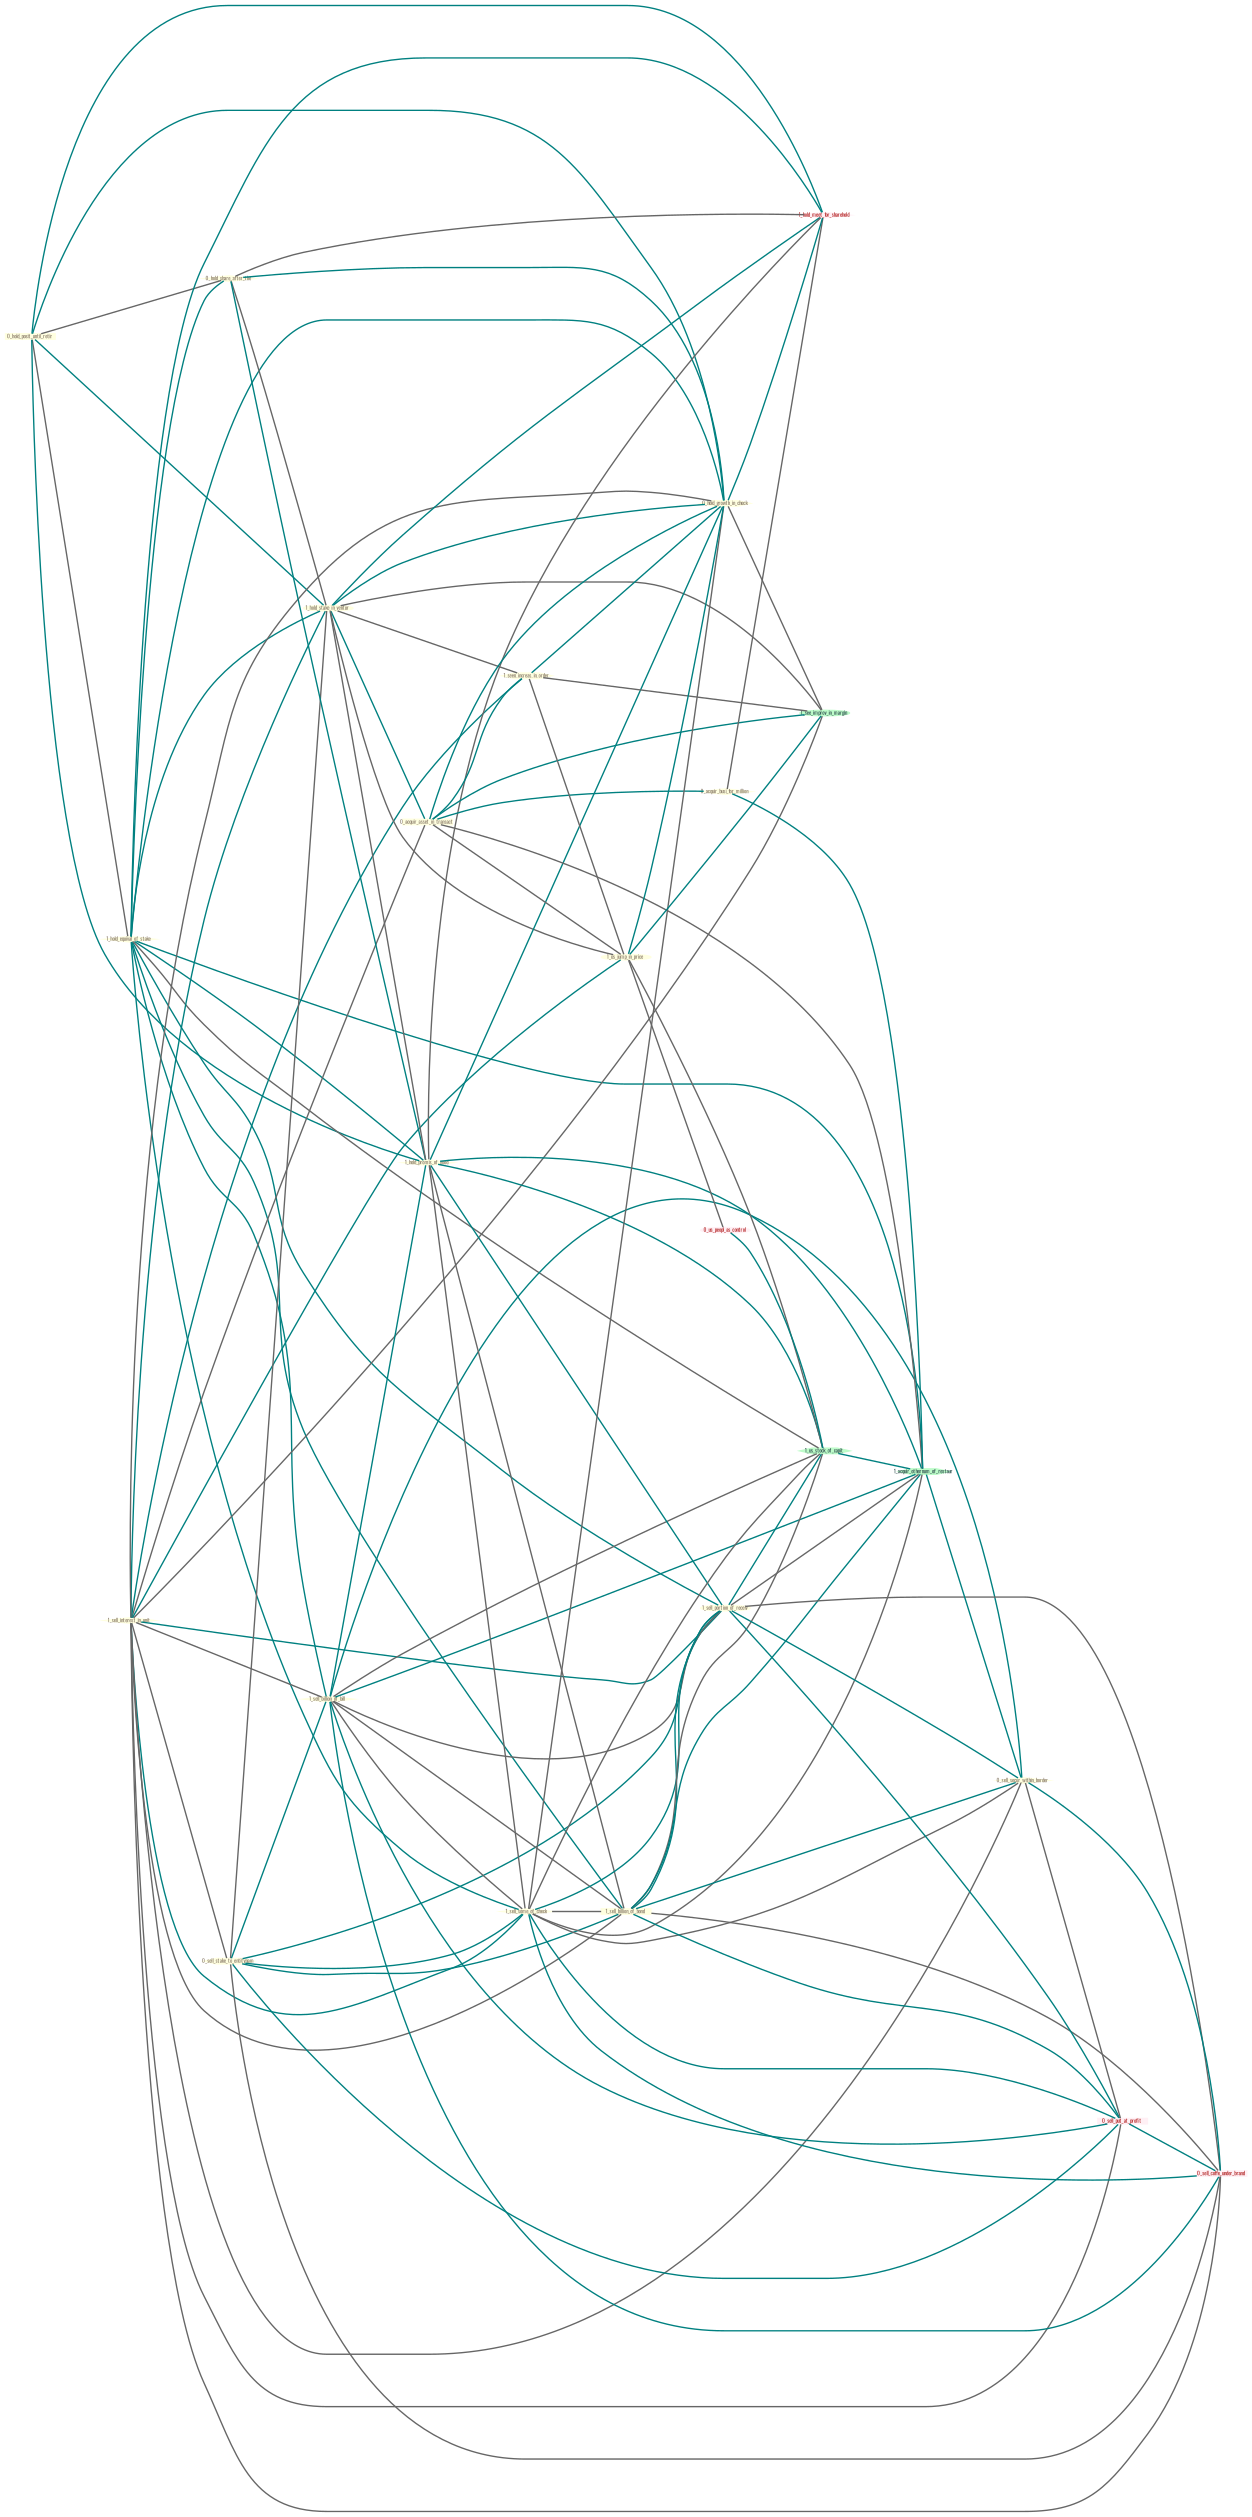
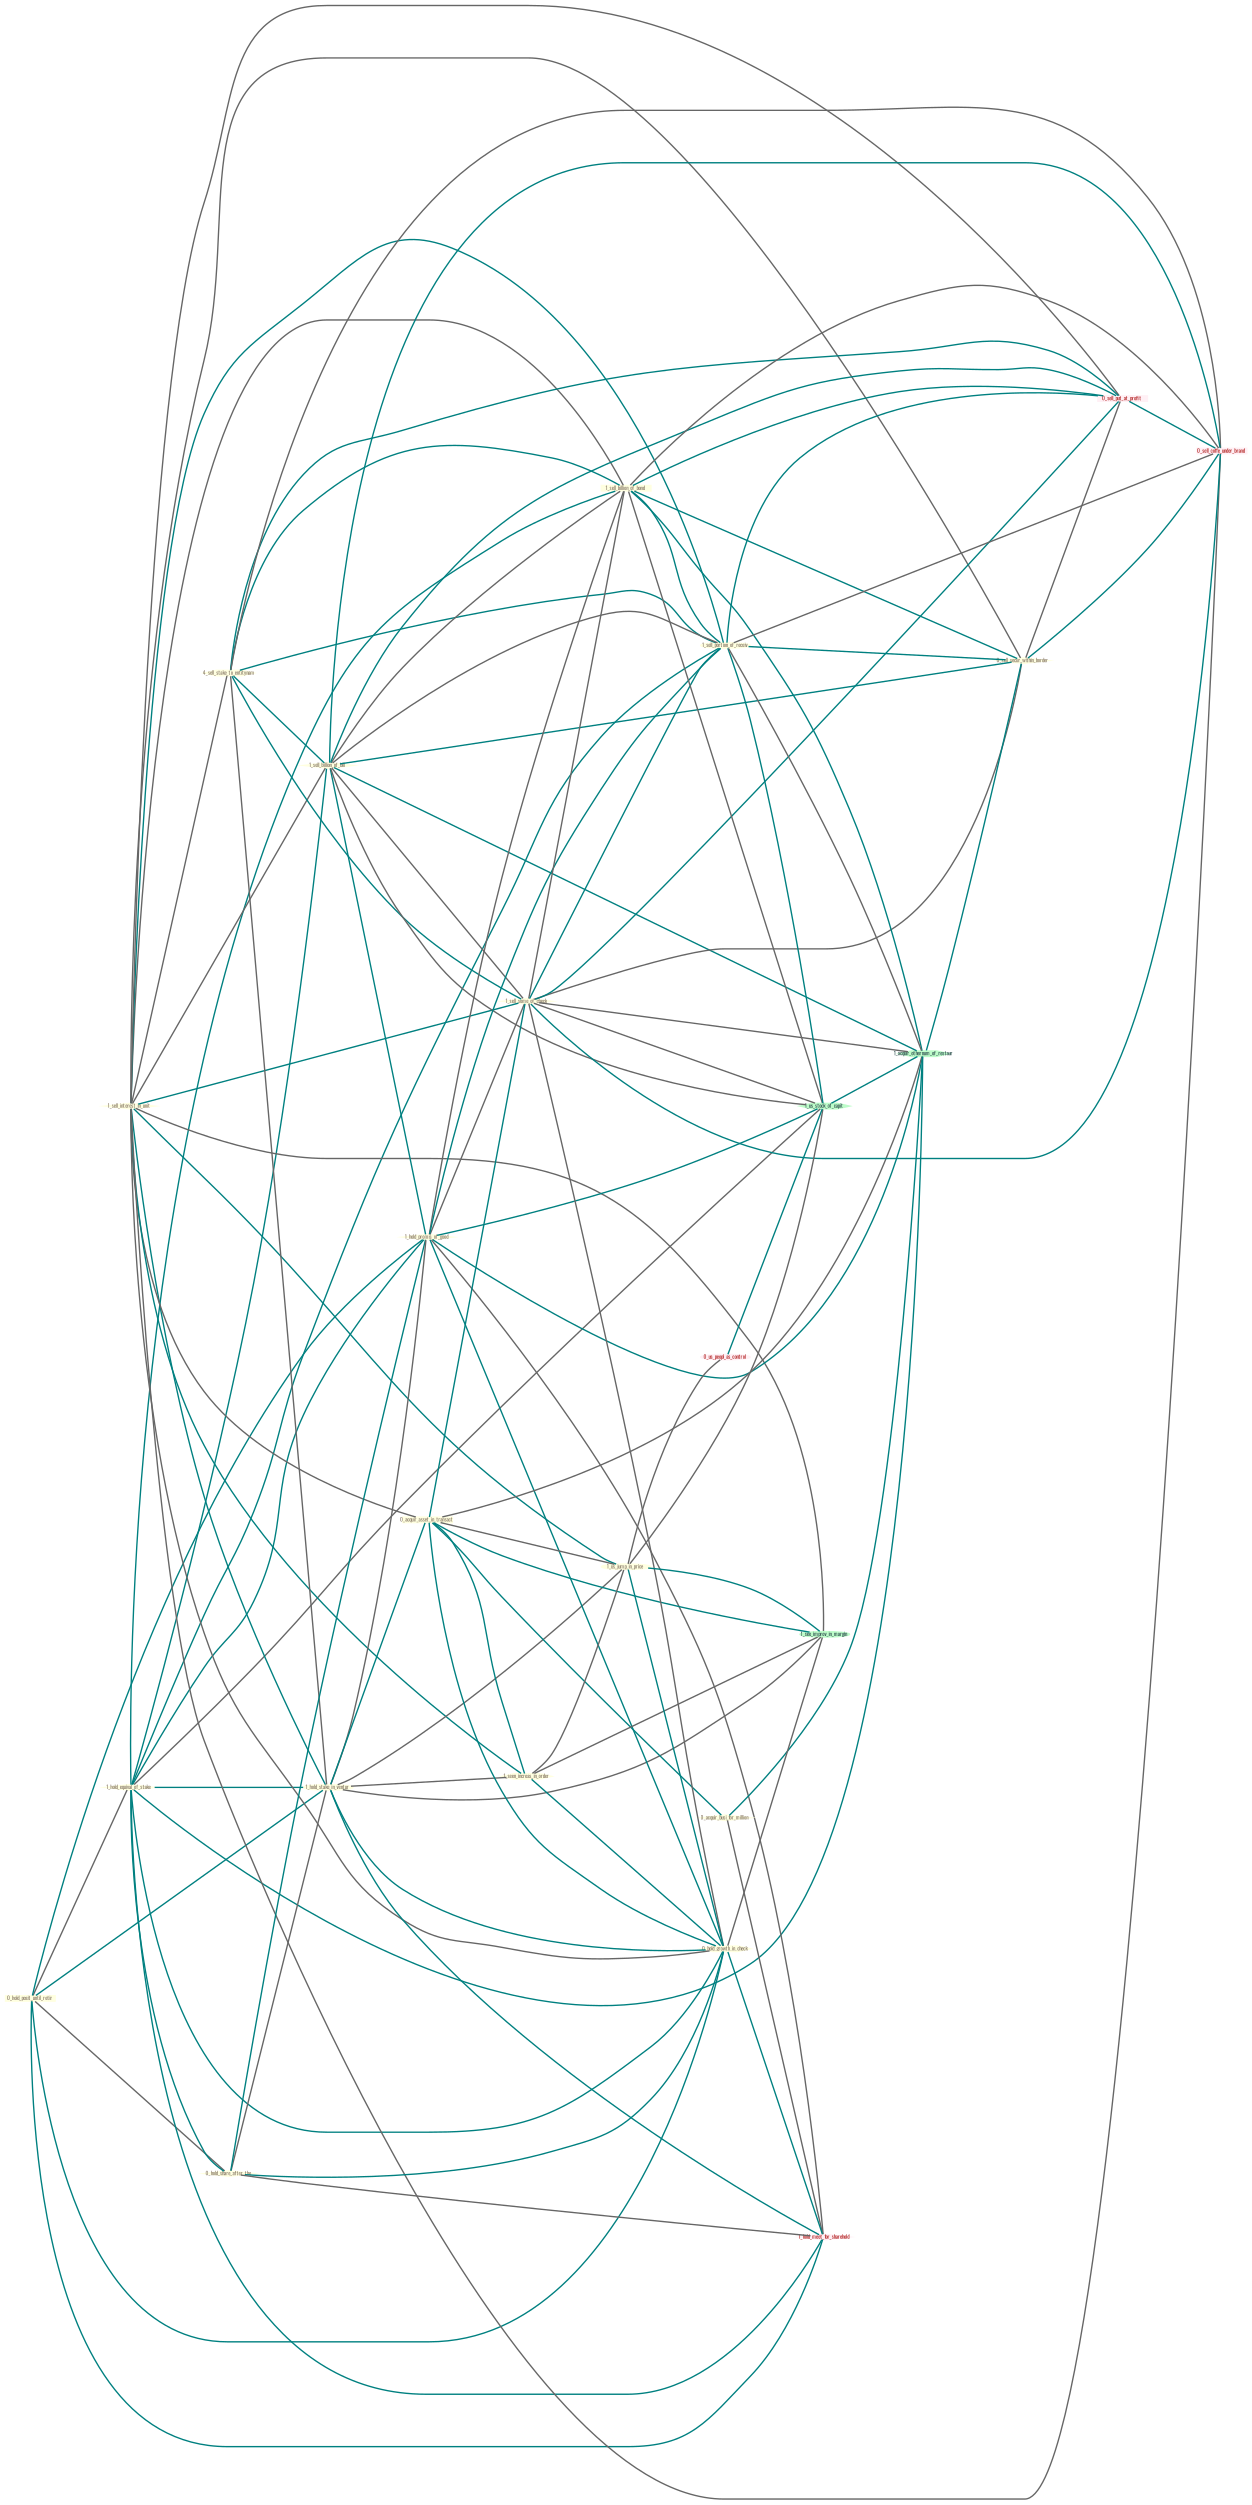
(222, 1482) -> (480, 1248)
(229, 1961) -> (229, 673)
